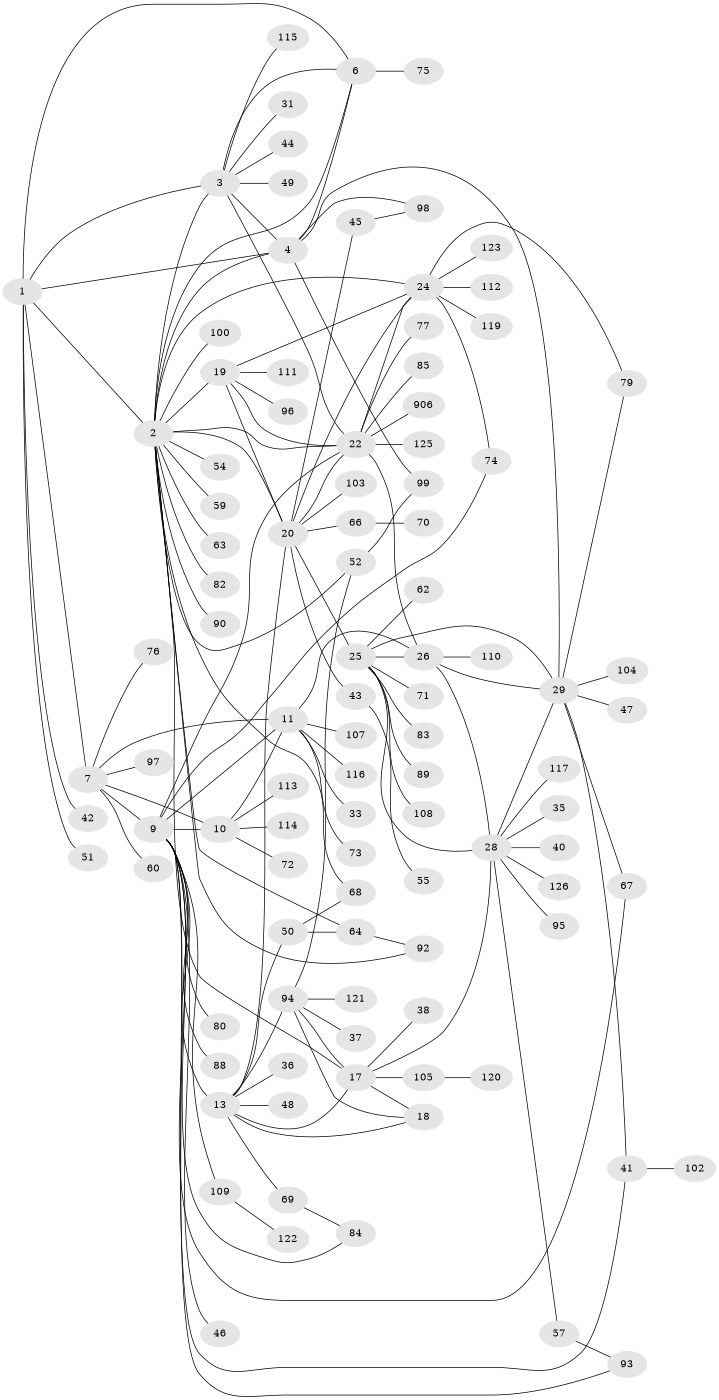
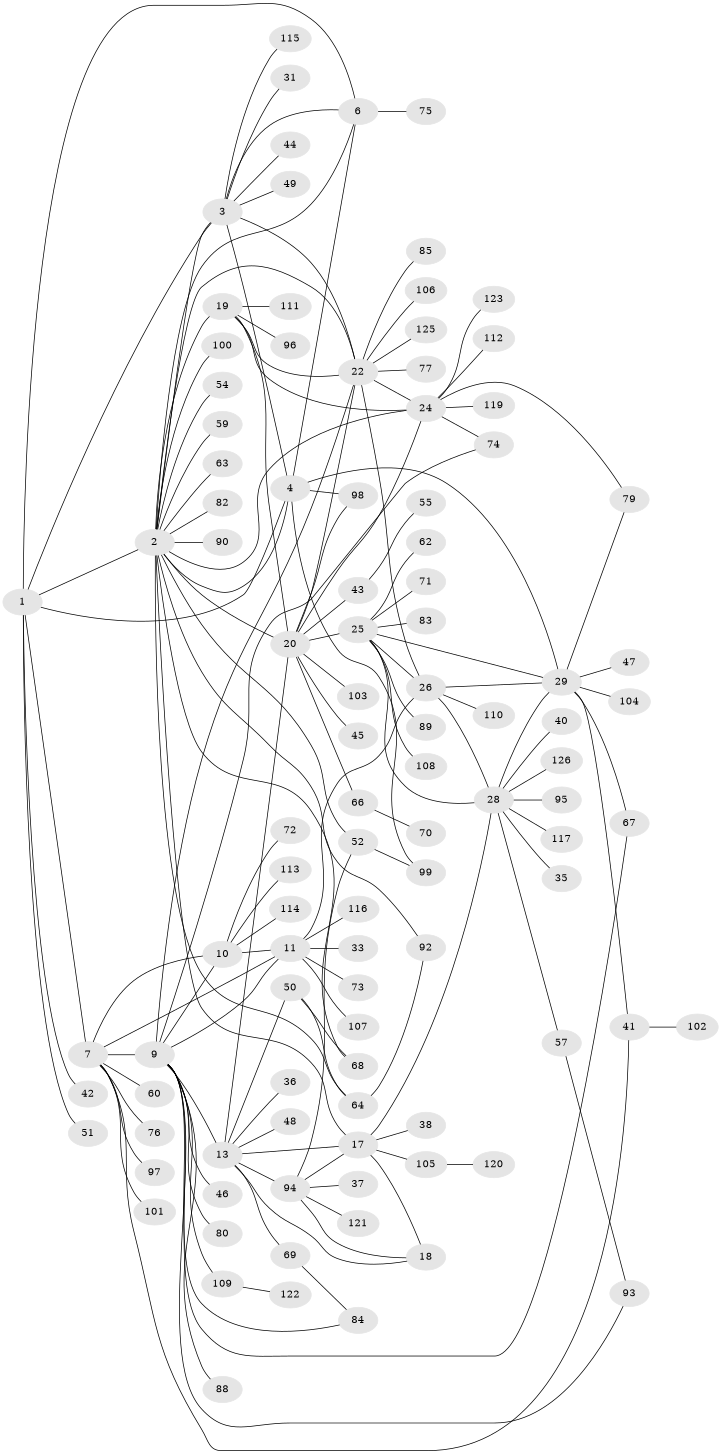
(390, 216) -> (329, 535)
(424, 405) -> (426, 291)
none -> (155, 1212)
(220, 1368) -> (367, 1451)
